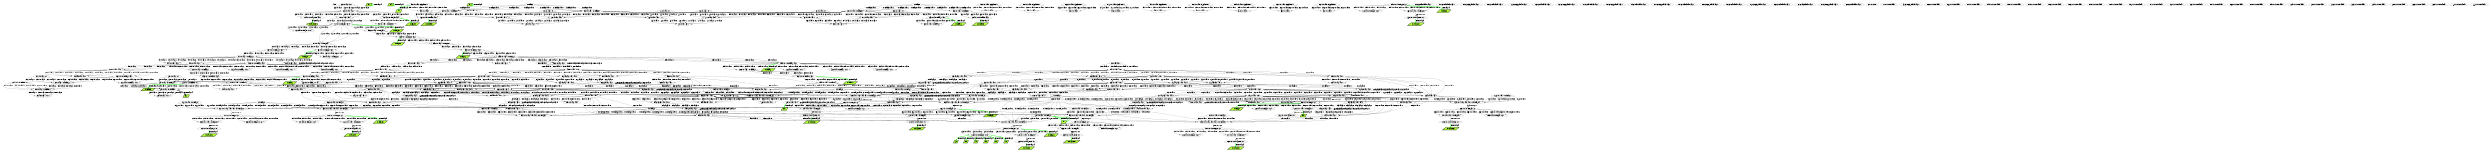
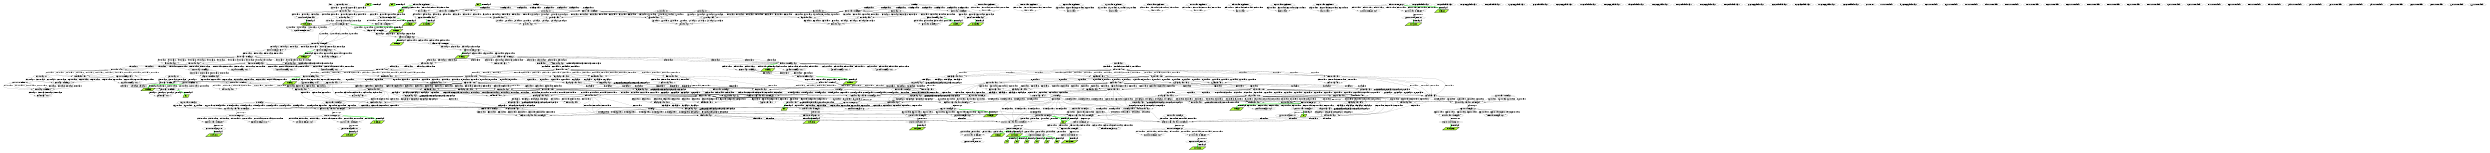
(181, 91) -> (181, 91)
(1026, 145) -> (1014, 132)
